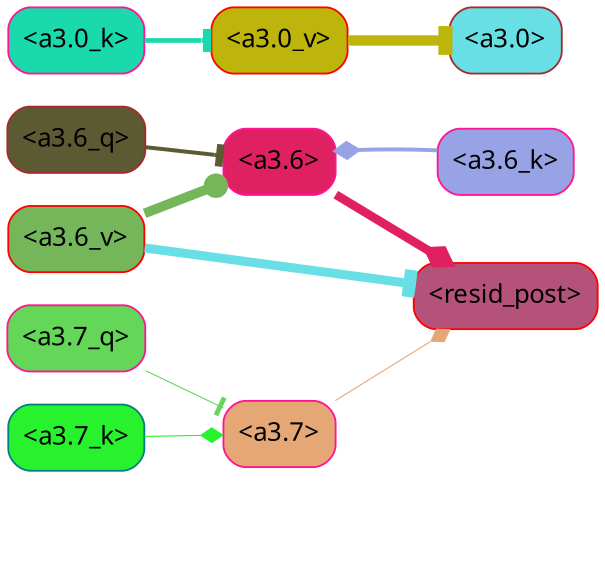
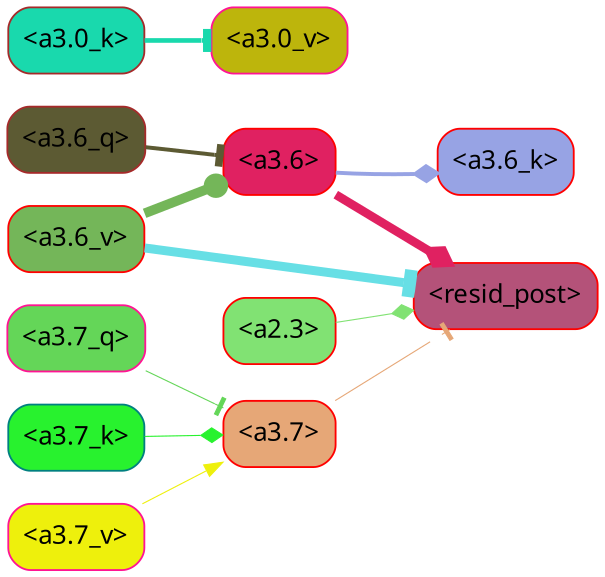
(76, 40) -> (76, 40)
(280, 40) -> (280, 40)
(506, 40) -> none
(398, 149) -> (375, 174)
(280, 162) -> (280, 162)
(506, 162) -> (506, 162)
none -> (280, 331)
(383, 371) -> (383, 371)
(280, 434) -> (280, 434)
none -> (76, 537)
